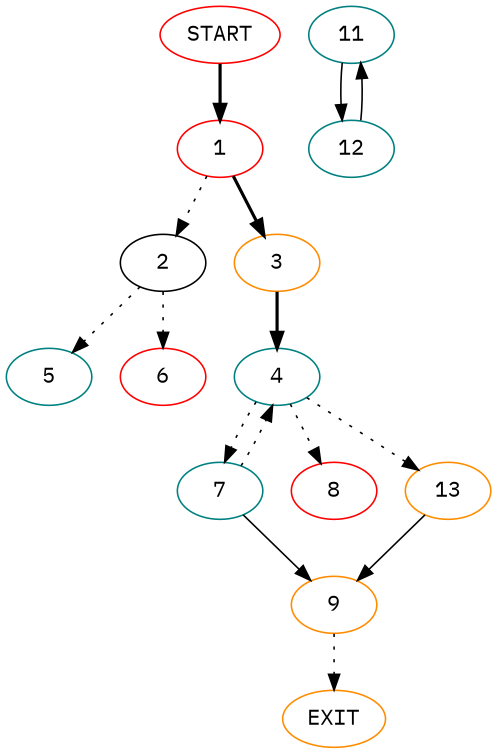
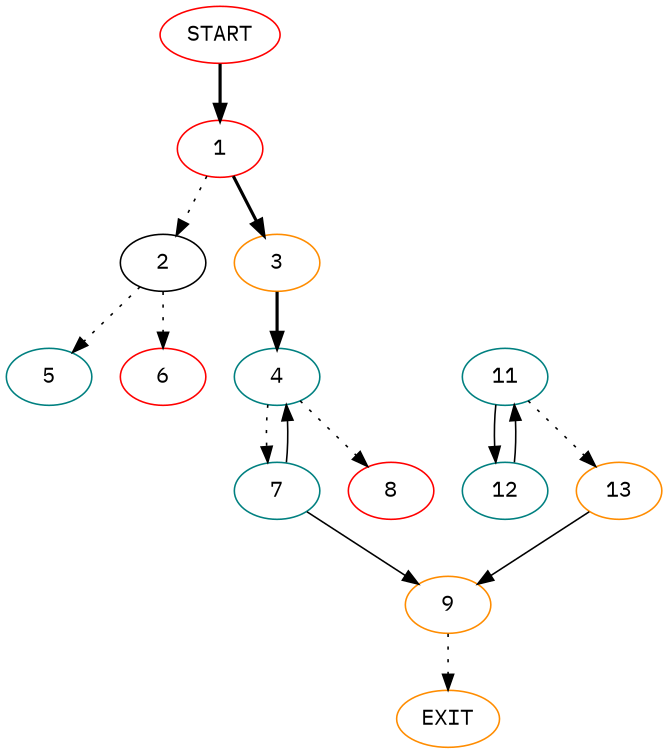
(356, 430) -> (556, 428)
(254, 443) -> (288, 442)
